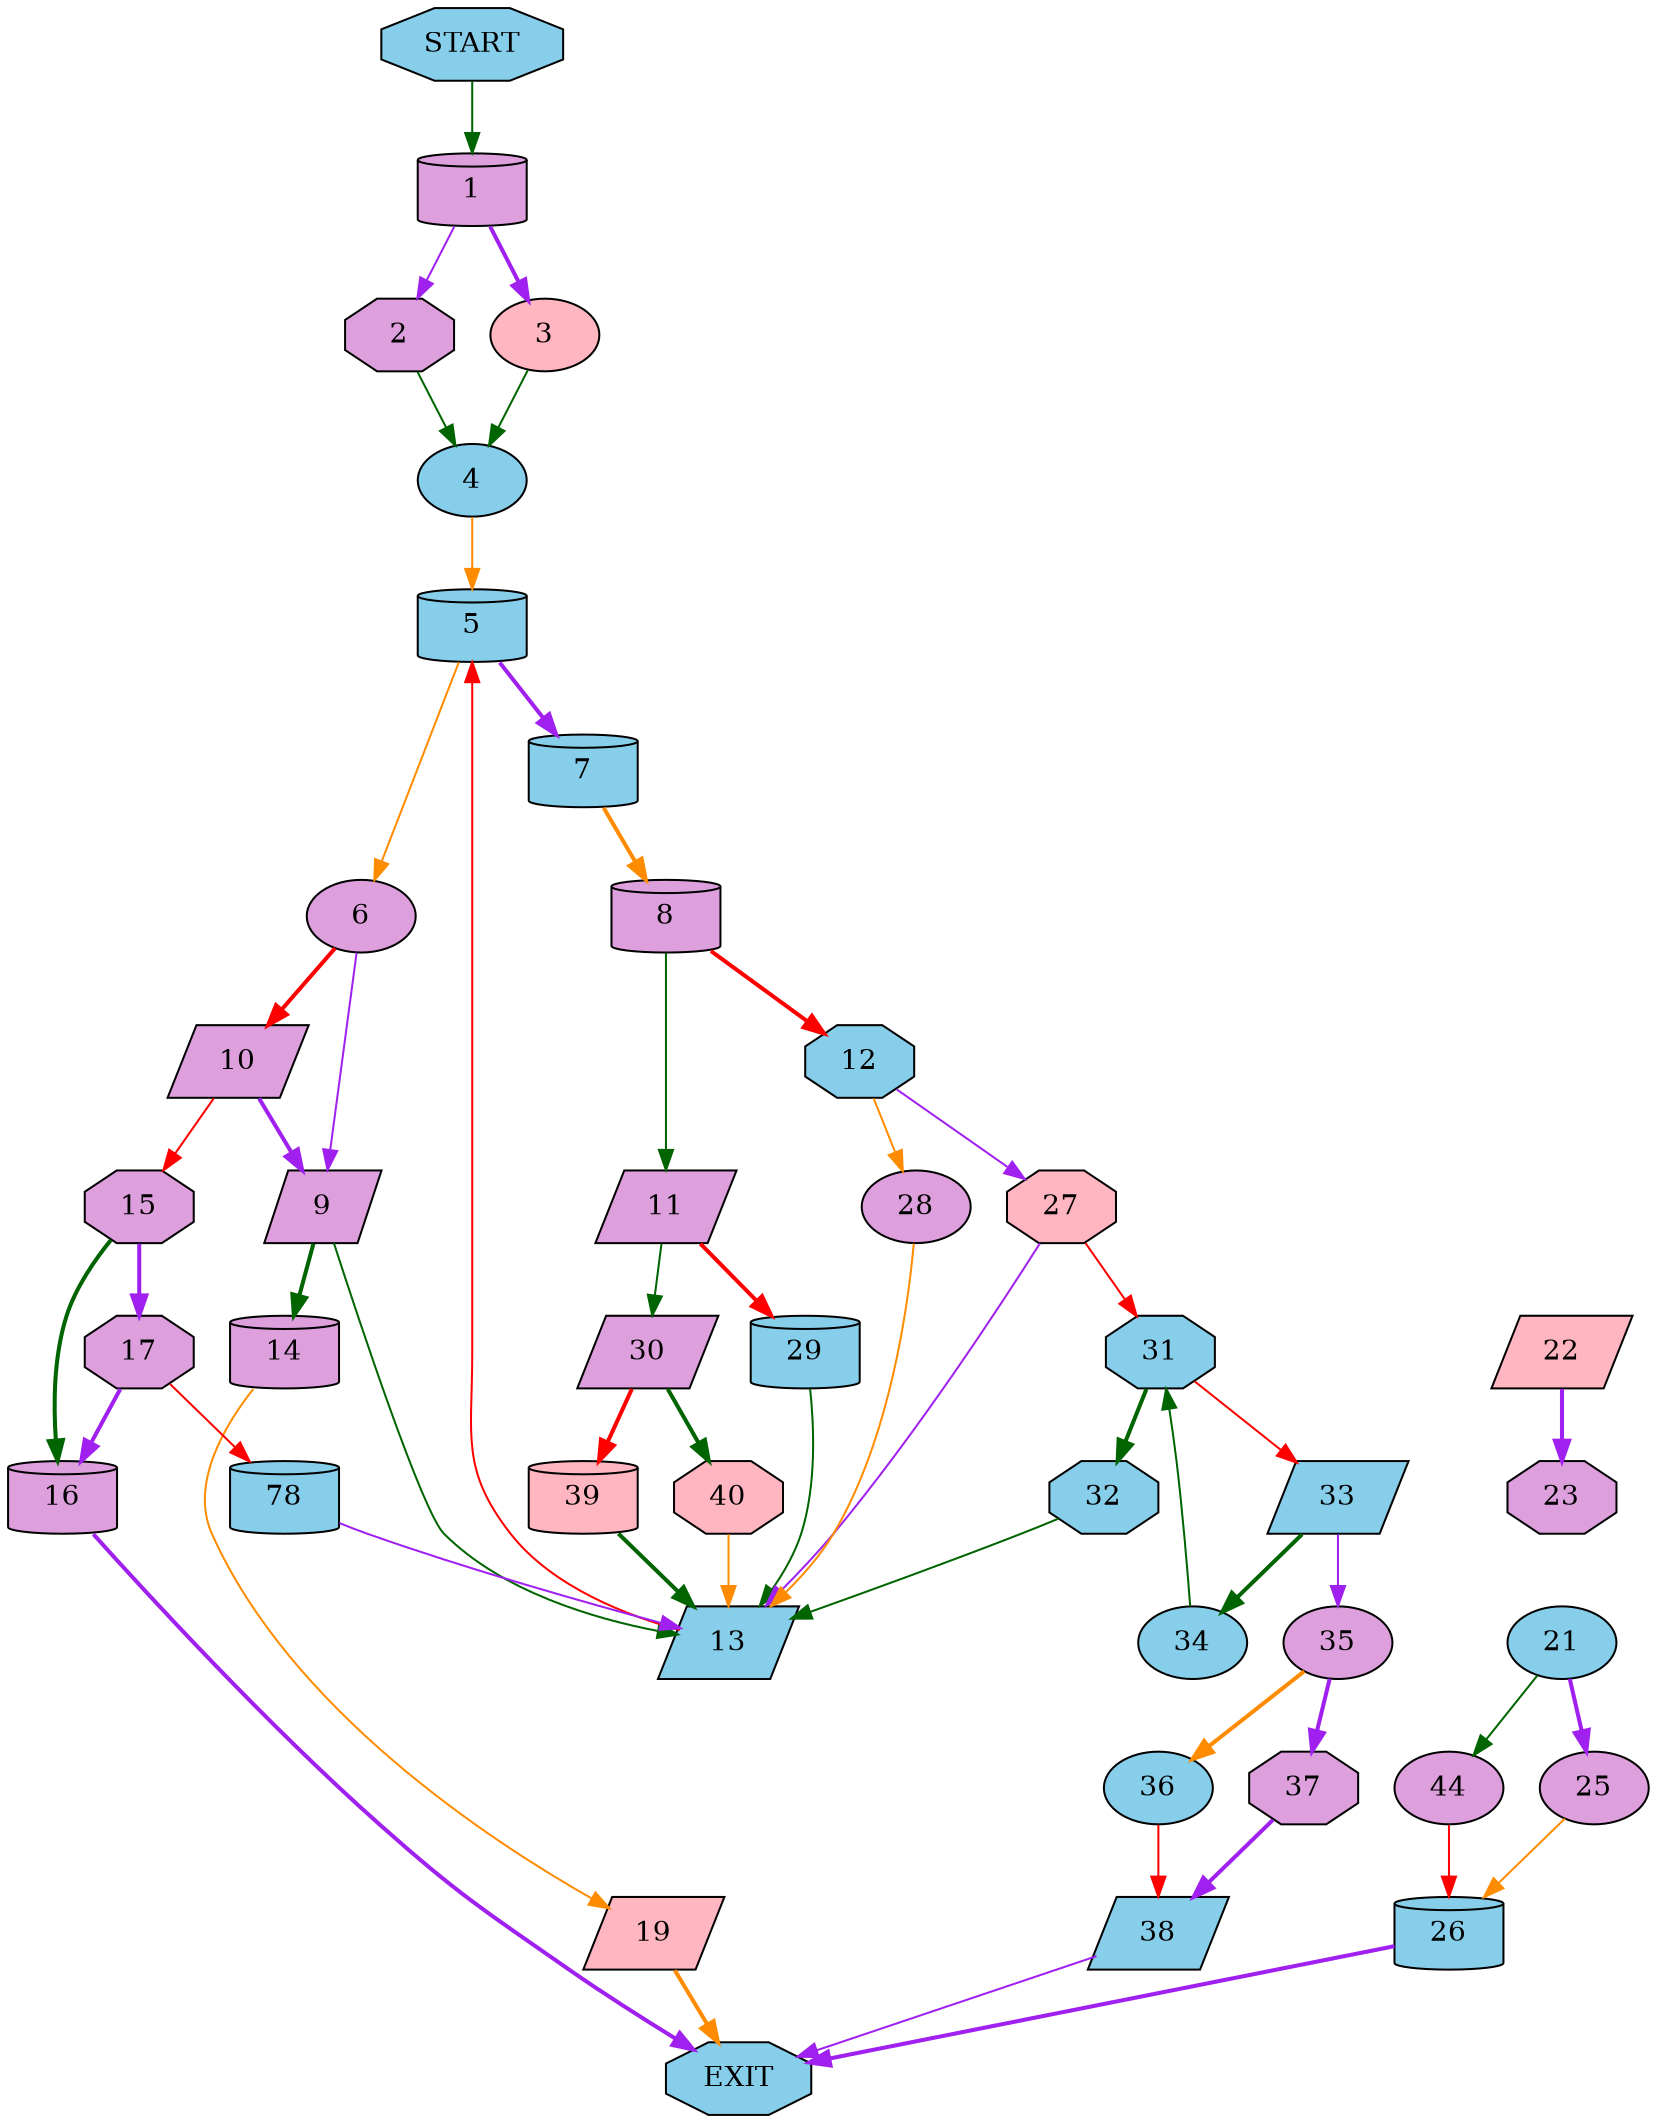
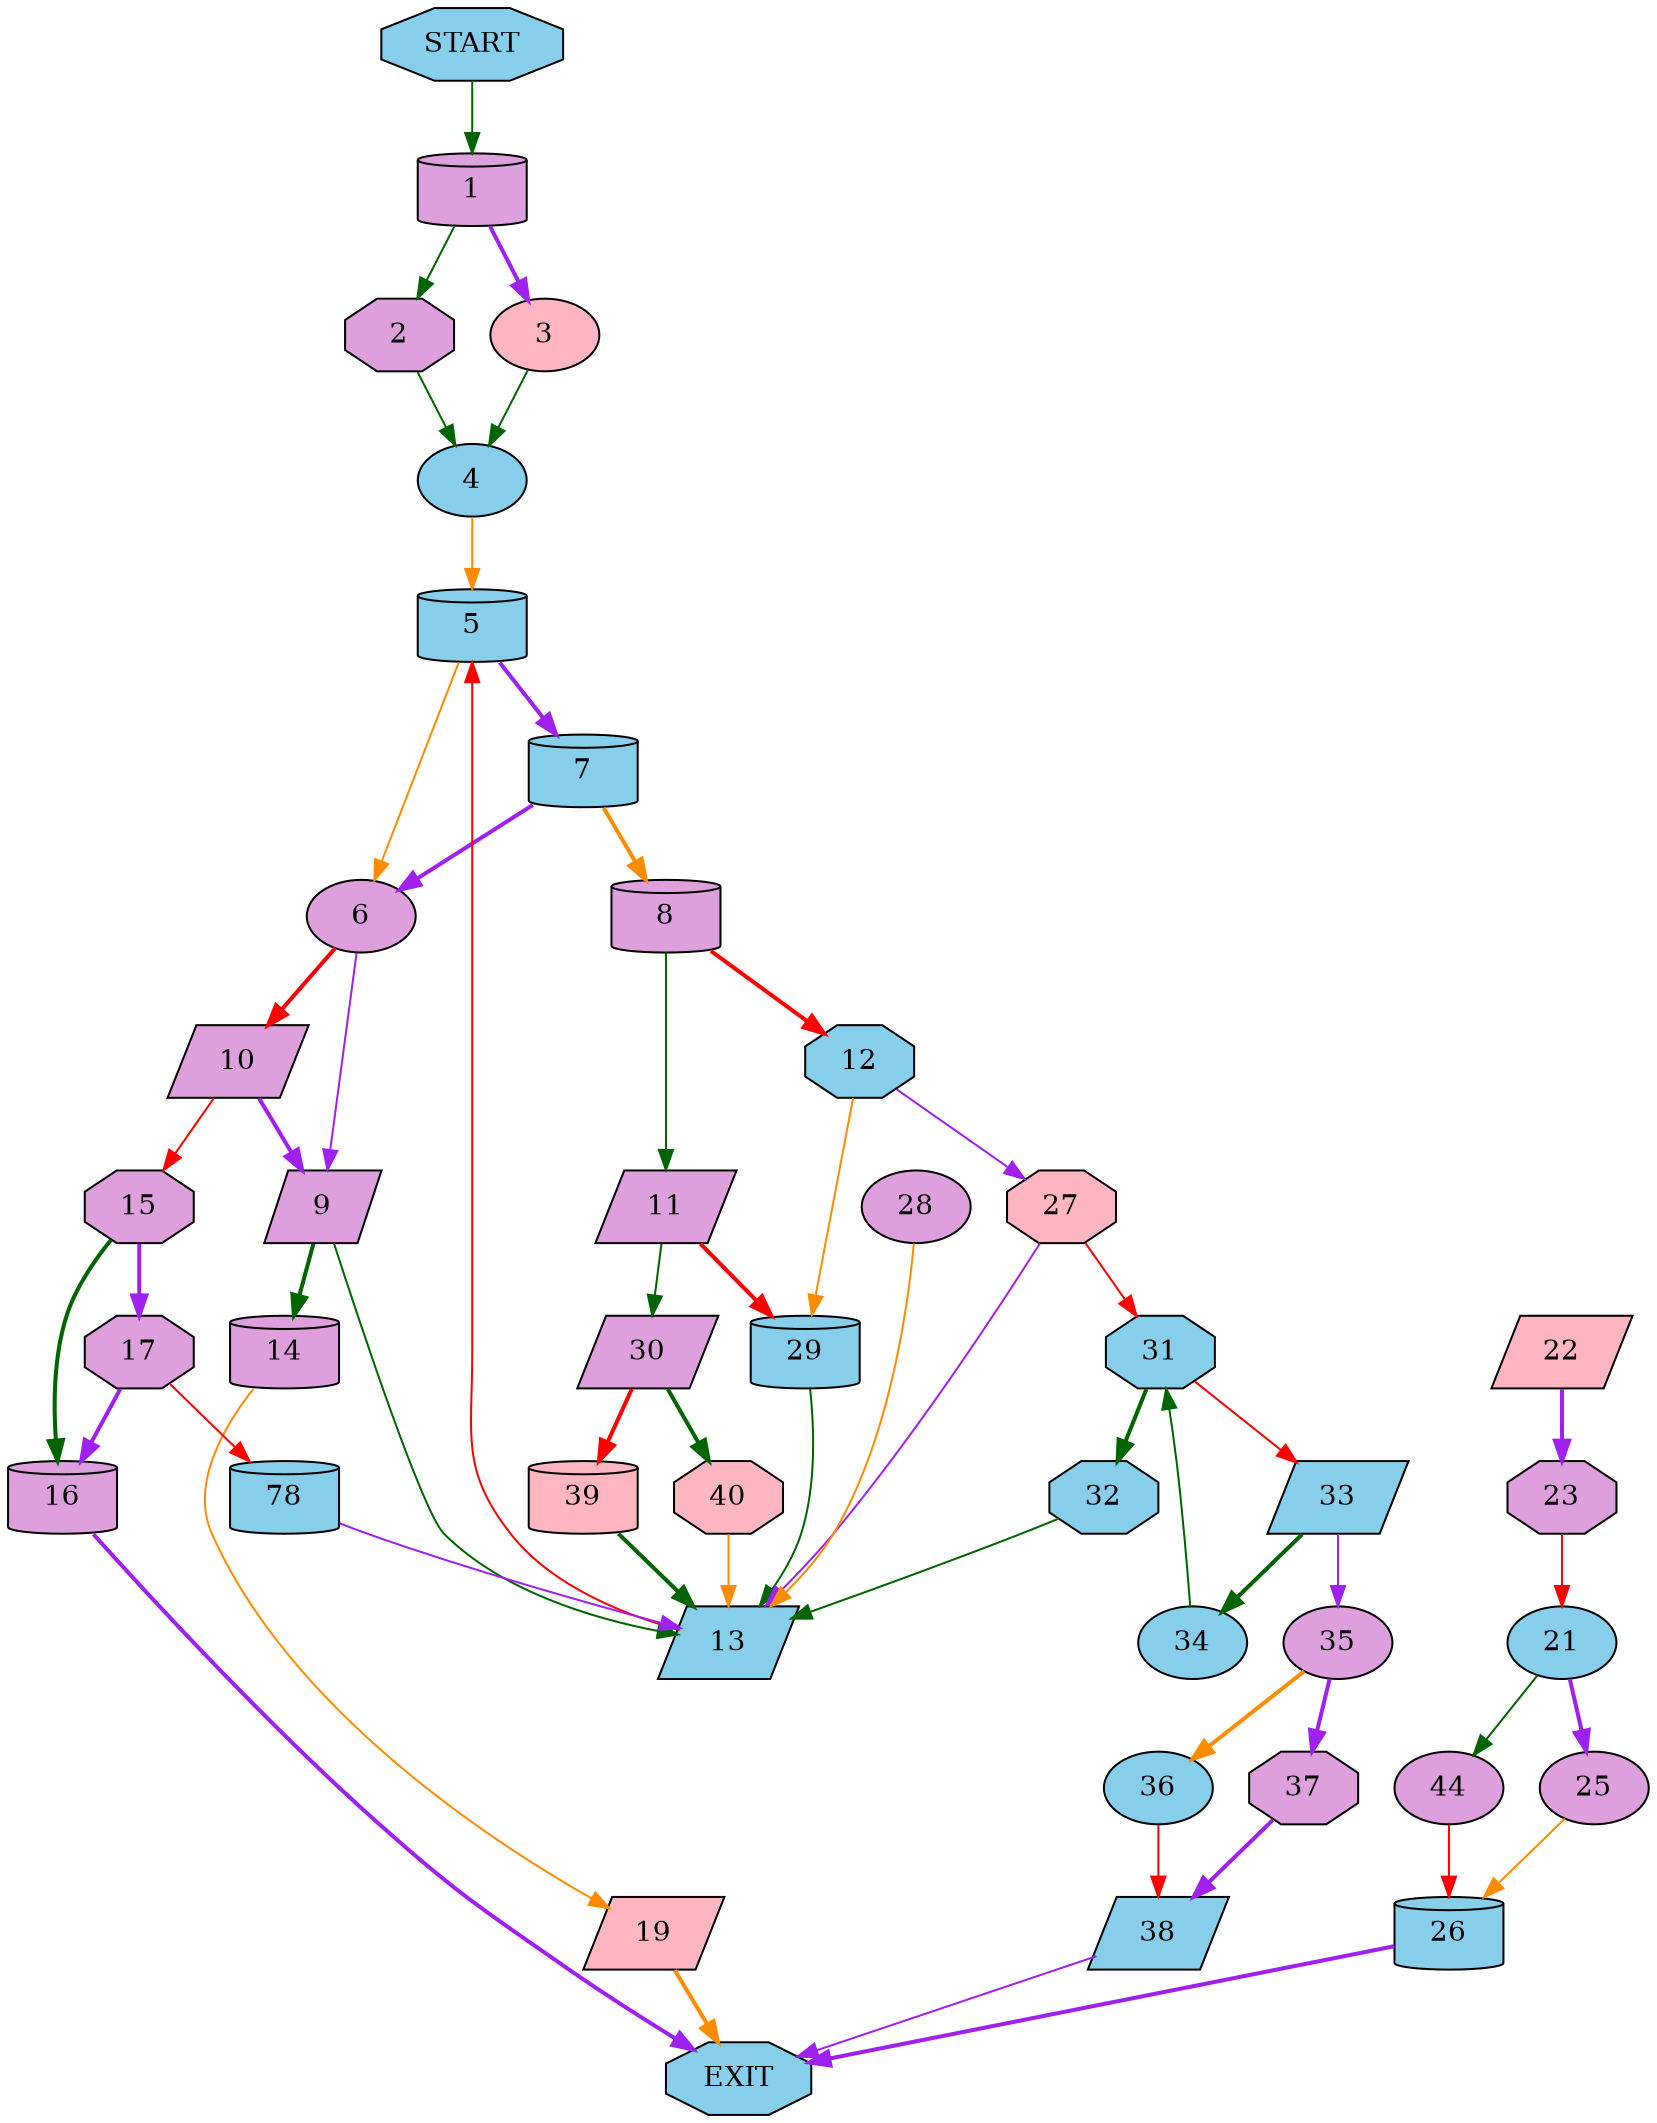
(441, 253) -> (441, 253)
none -> (487, 834)
(884, 1125) -> (834, 1196)
none -> (1562, 1560)
